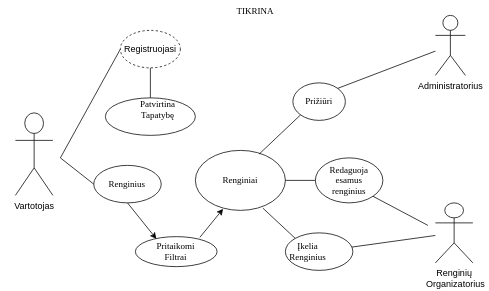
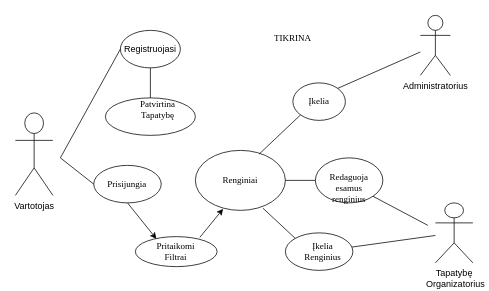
(255, 12) -> (293, 38)
(450, 45) -> (435, 45)
(150, 49) -> (150, 49)
(319, 102) -> (319, 102)
(349, 180) -> (349, 188)
(127, 184) -> (127, 184)
(308, 252) -> (323, 252)
(455, 279) -> (455, 279)
